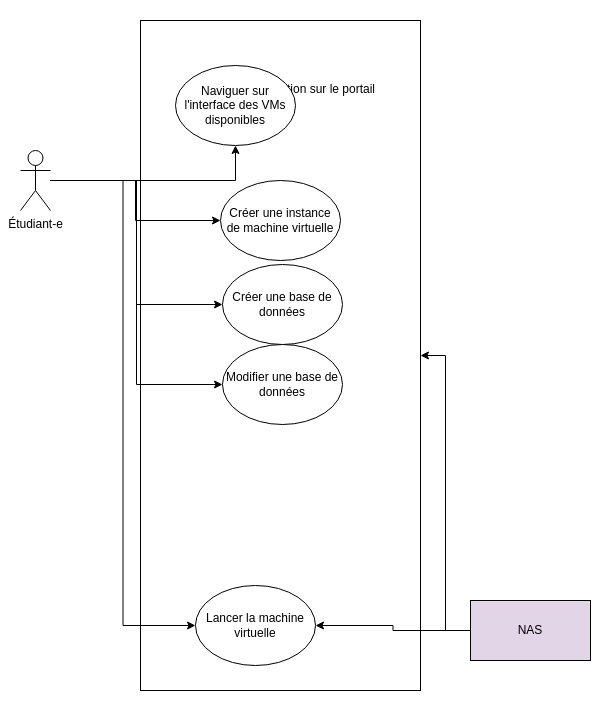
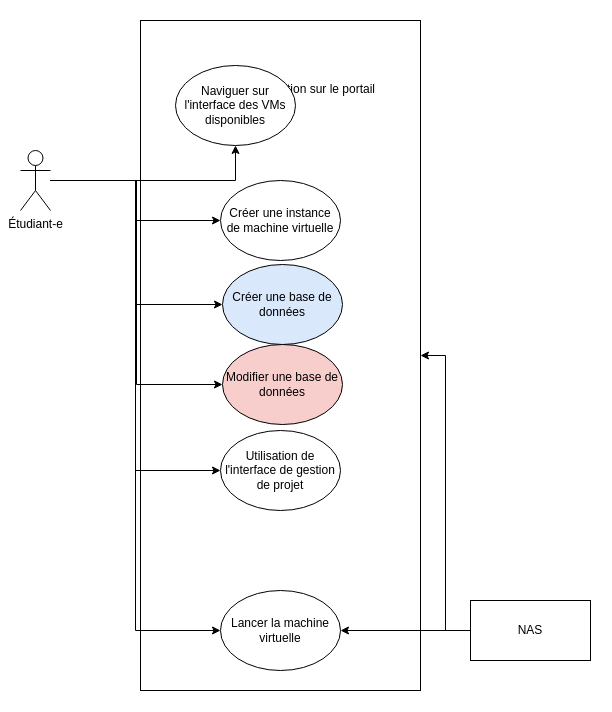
(283, 305) -> (283, 305)
(283, 385) -> (283, 385)
none -> (175, 471)
none -> (281, 471)
(256, 626) -> (281, 631)
(531, 631) -> (531, 631)
